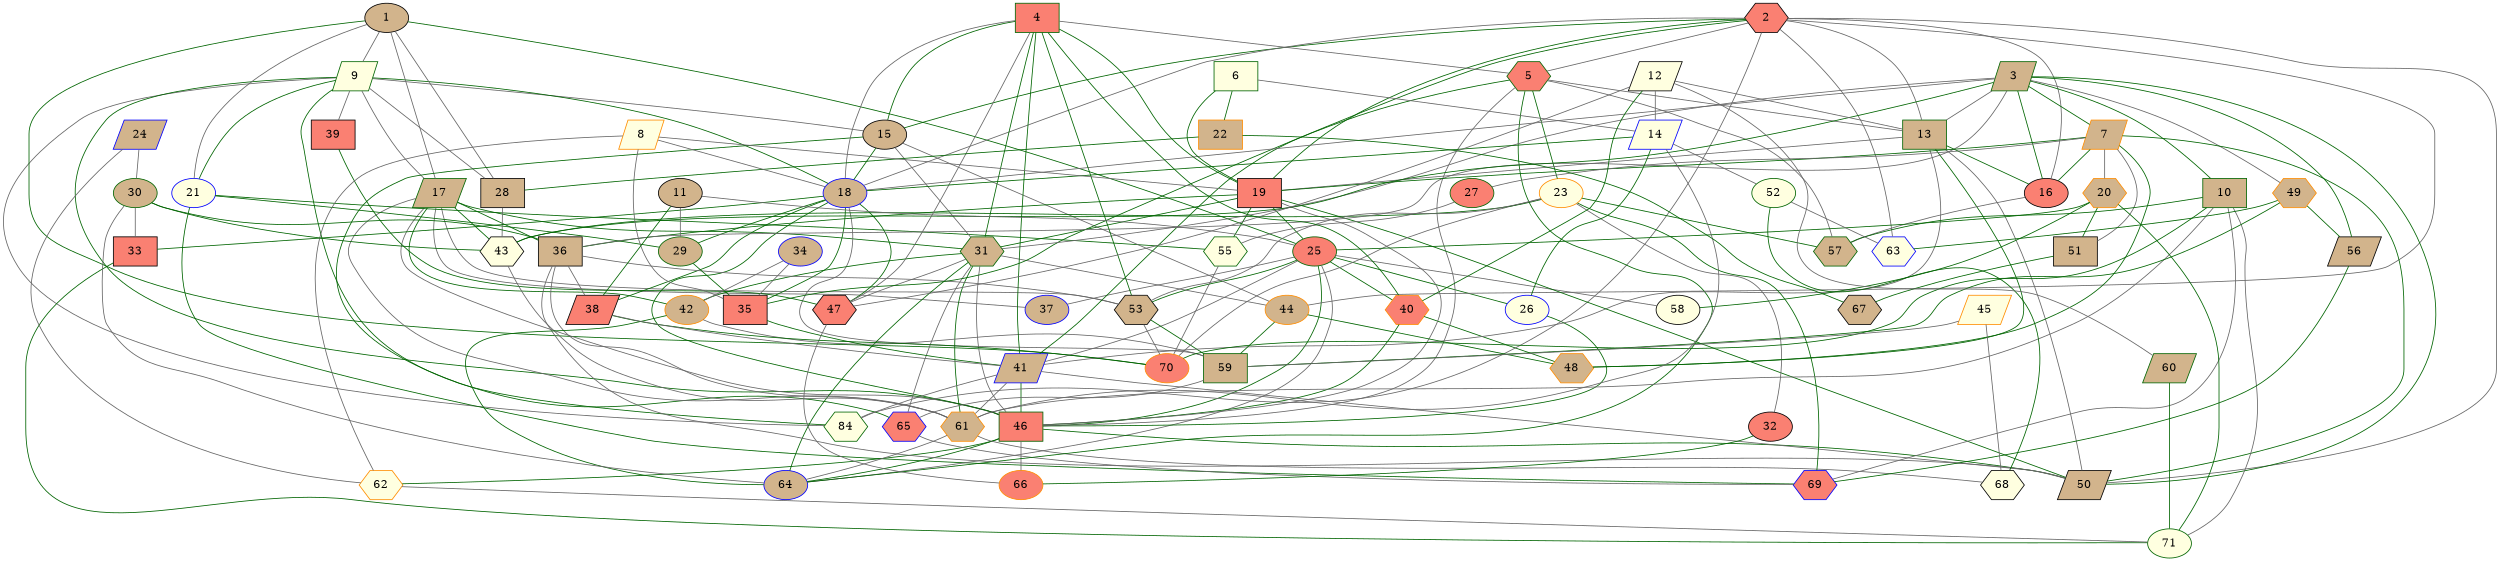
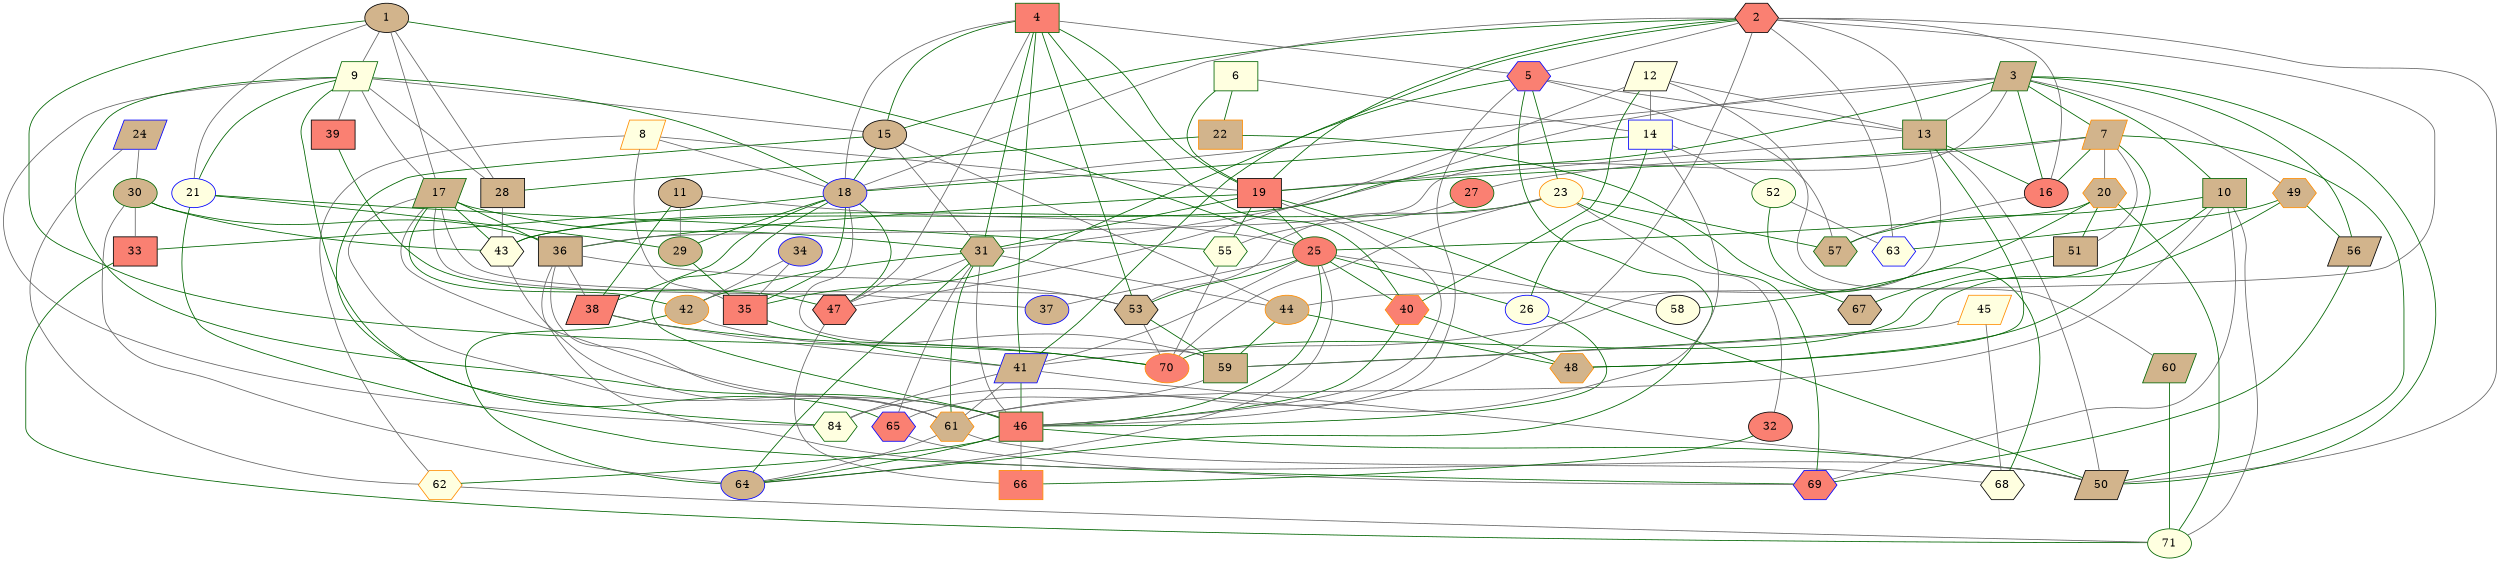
(1529, 76) -> (1529, 76)
(1655, 135) -> (1650, 135)
(1021, 485) -> (1021, 485)
